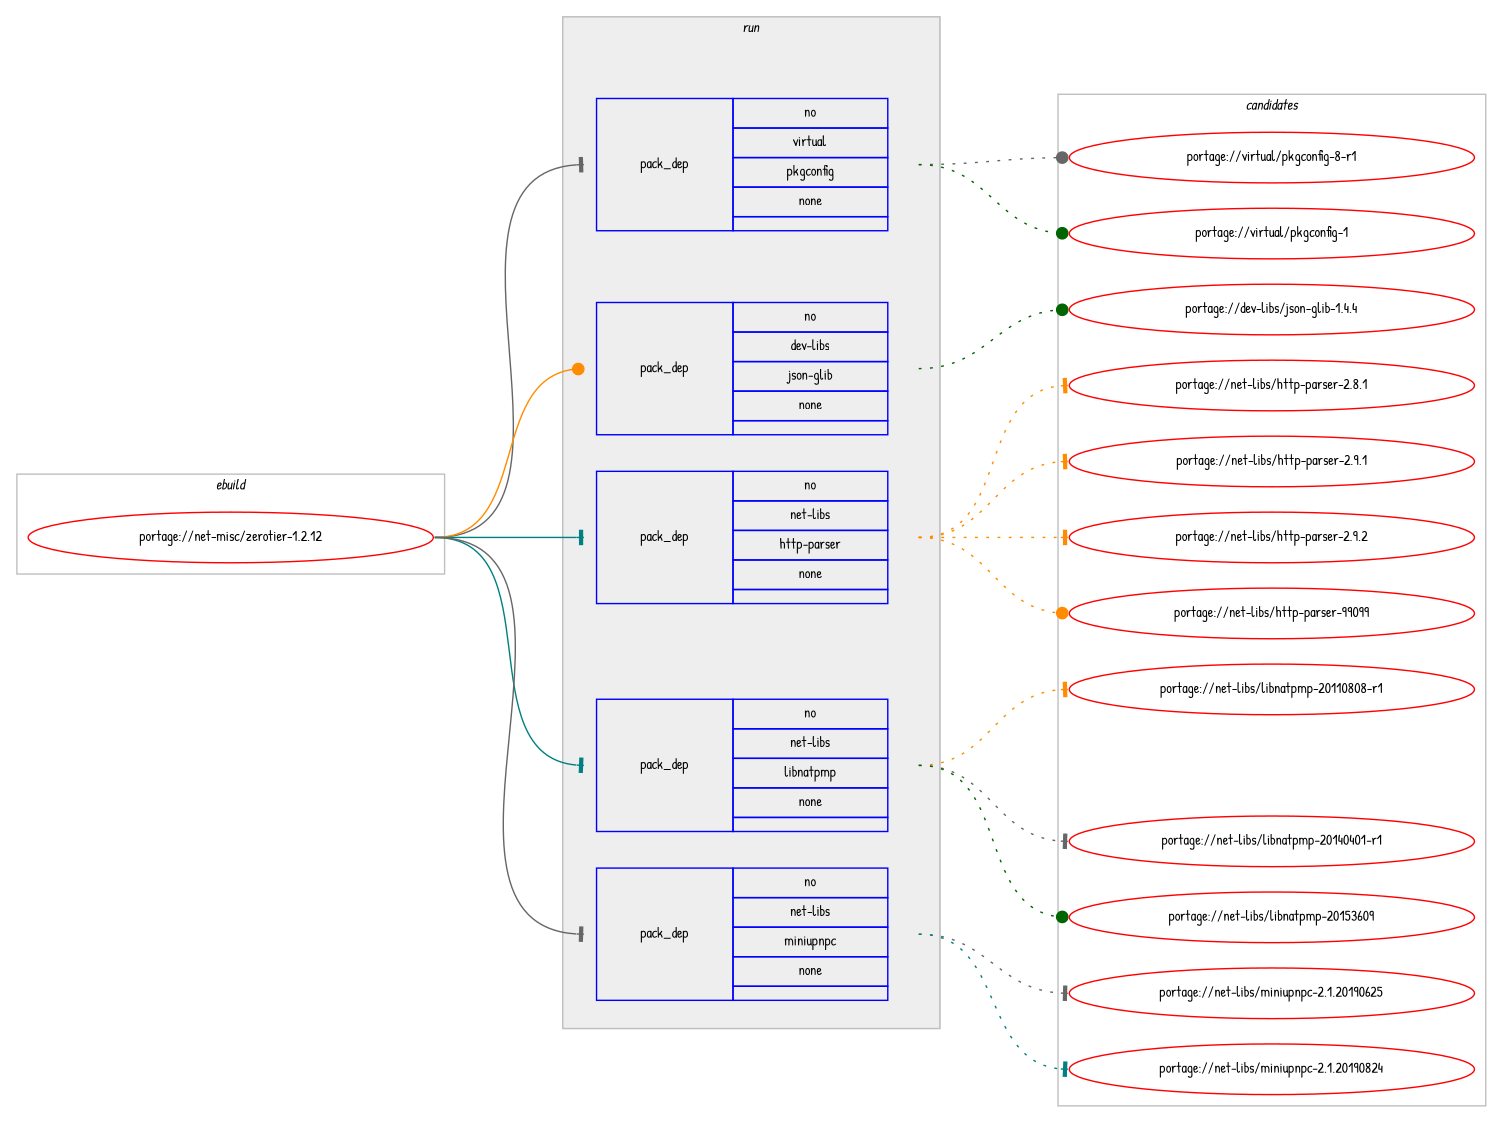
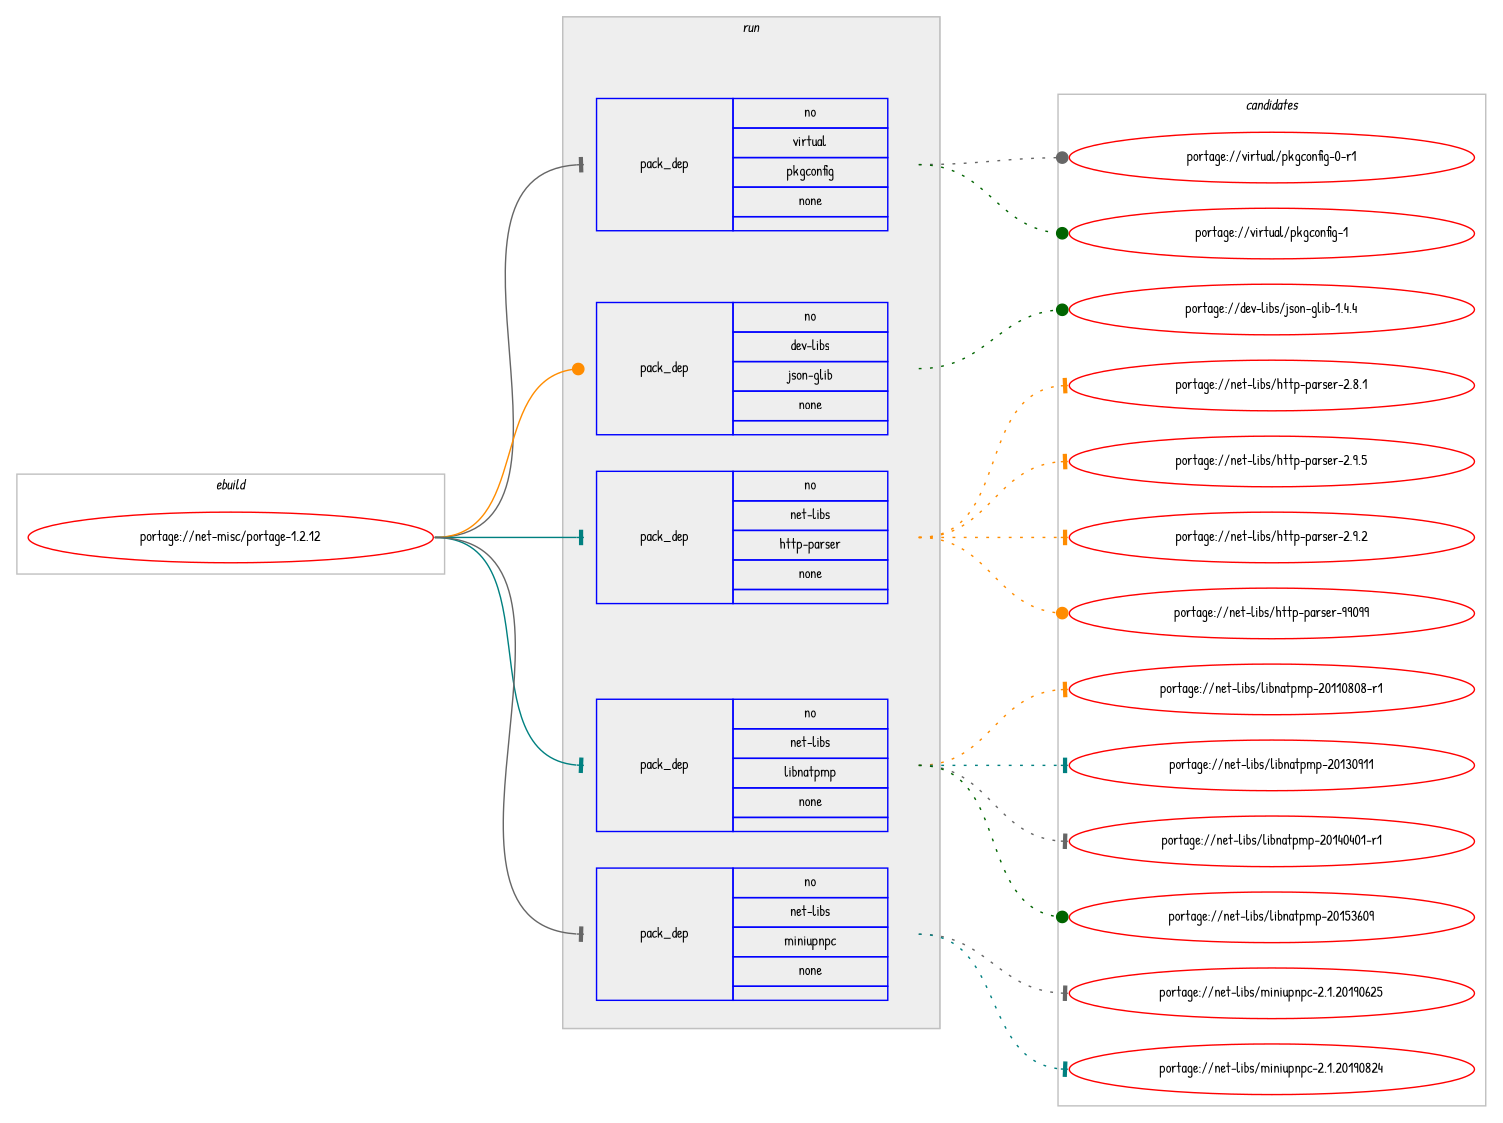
(1272, 158) -> (1272, 158)
(1272, 461) -> (1272, 461)
(231, 537) -> (231, 537)
none -> (1272, 765)
